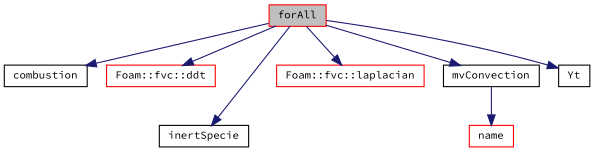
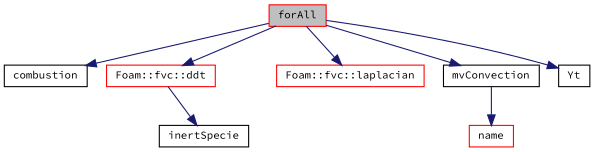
(254, 72) -> (179, 102)
